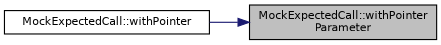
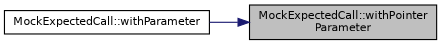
(107, 22) -> (107, 22)
